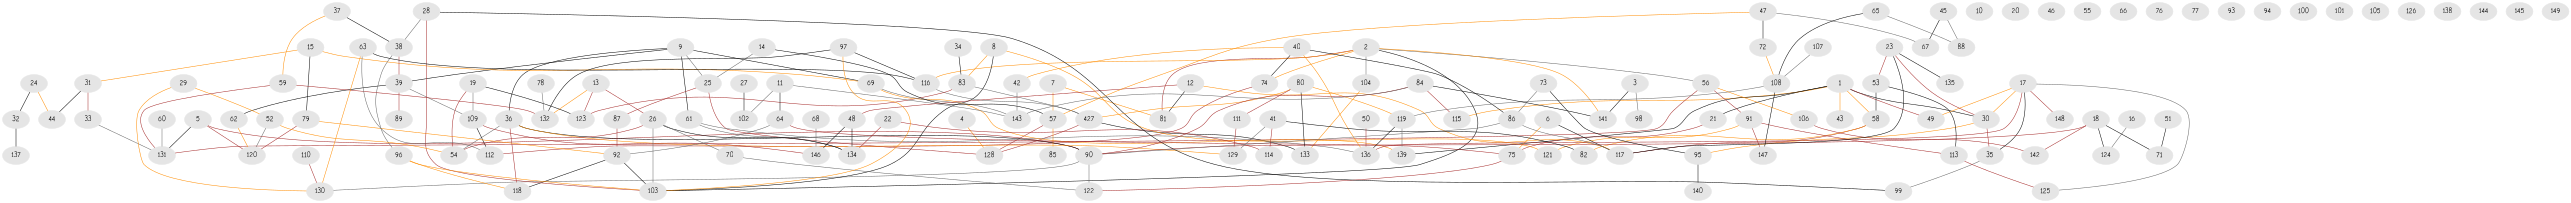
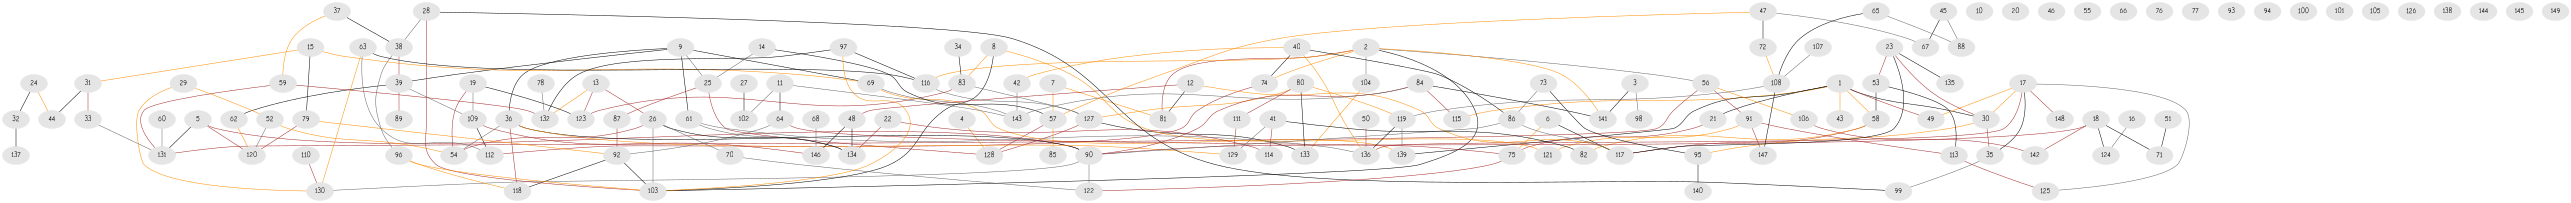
(1089, 120) -> (1089, 120)
